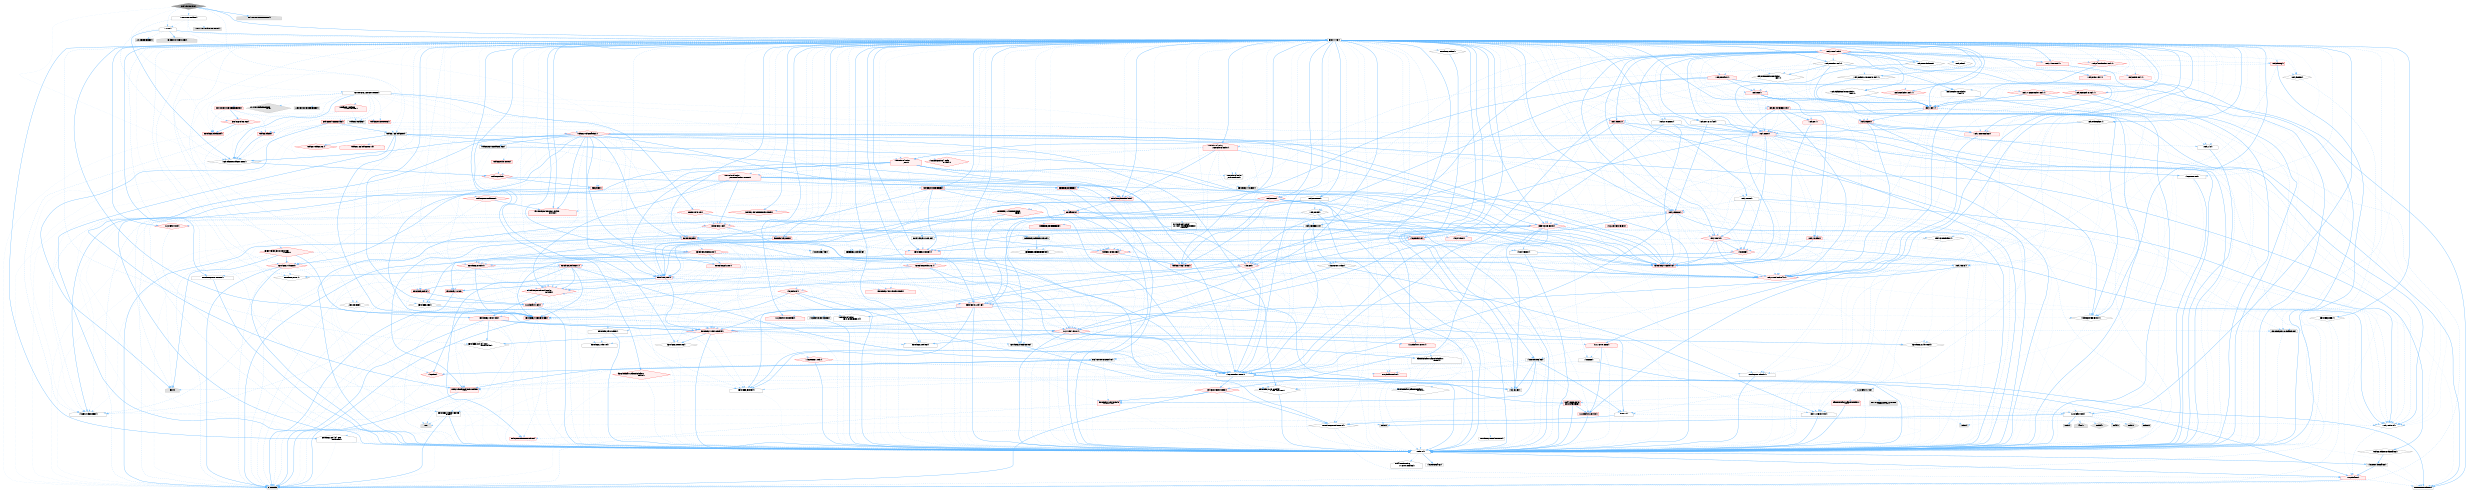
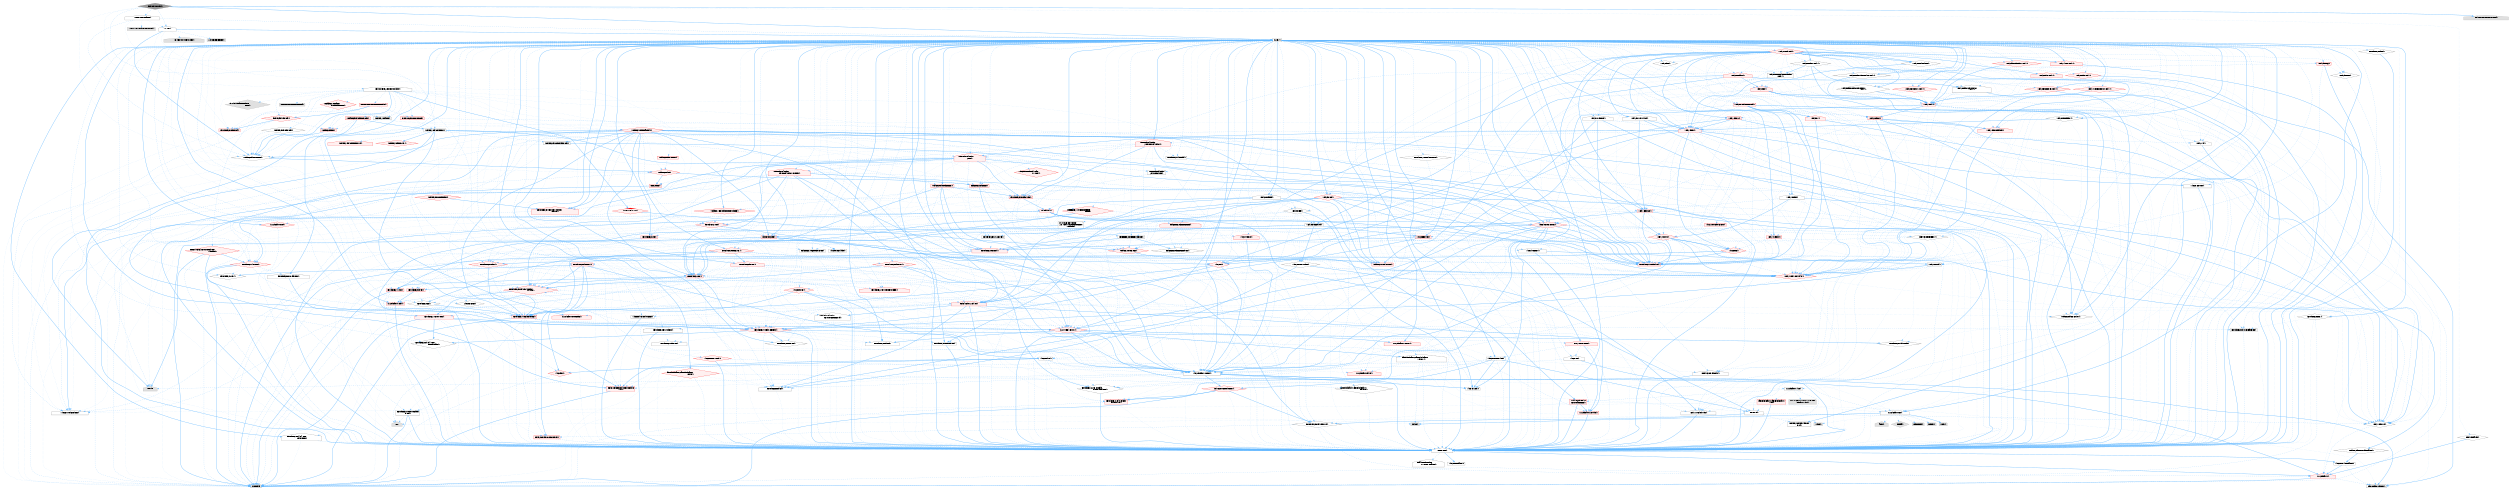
(172, 34) -> (175, 34)
(1334, 40) -> (1277, 40)
(1778, 77) -> (1780, 75)
(2136, 77) -> (2083, 75)
(351, 108) -> (338, 105)
(333, 122) -> (358, 118)
(380, 122) -> (412, 118)
none -> (283, 130)
(234, 162) -> (253, 158)
(2205, 165) -> (2172, 147)
(782, 238) -> (649, 237)
(989, 244) -> (1061, 244)
(855, 252) -> (812, 251)
(1311, 312) -> (1265, 312)
(1103, 360) -> (1046, 359)
none -> (1799, 424)
(2116, 426) -> (1918, 424)
(2131, 426) -> none
none -> (2473, 437)
(1492, 439) -> (1426, 158)
(1421, 452) -> (1442, 451)
